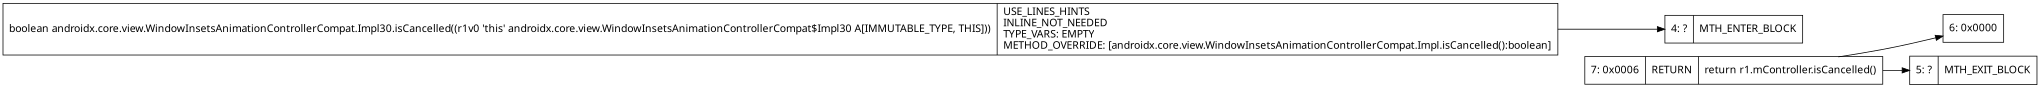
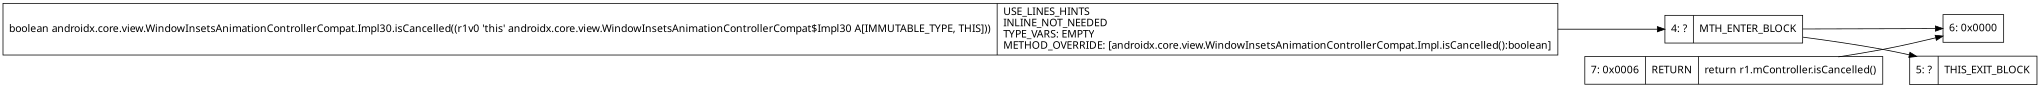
none -> (1869, 29)
(1892, 70) -> (1856, 45)
(1988, 70) -> (1987, 70)
